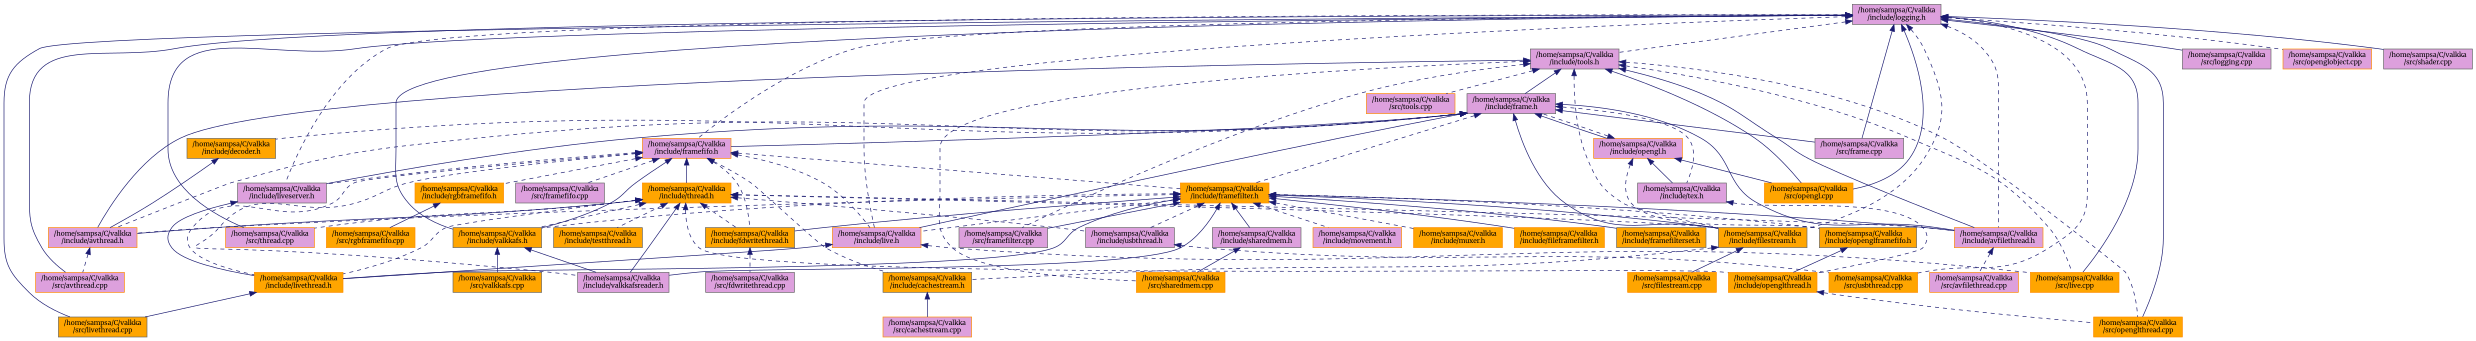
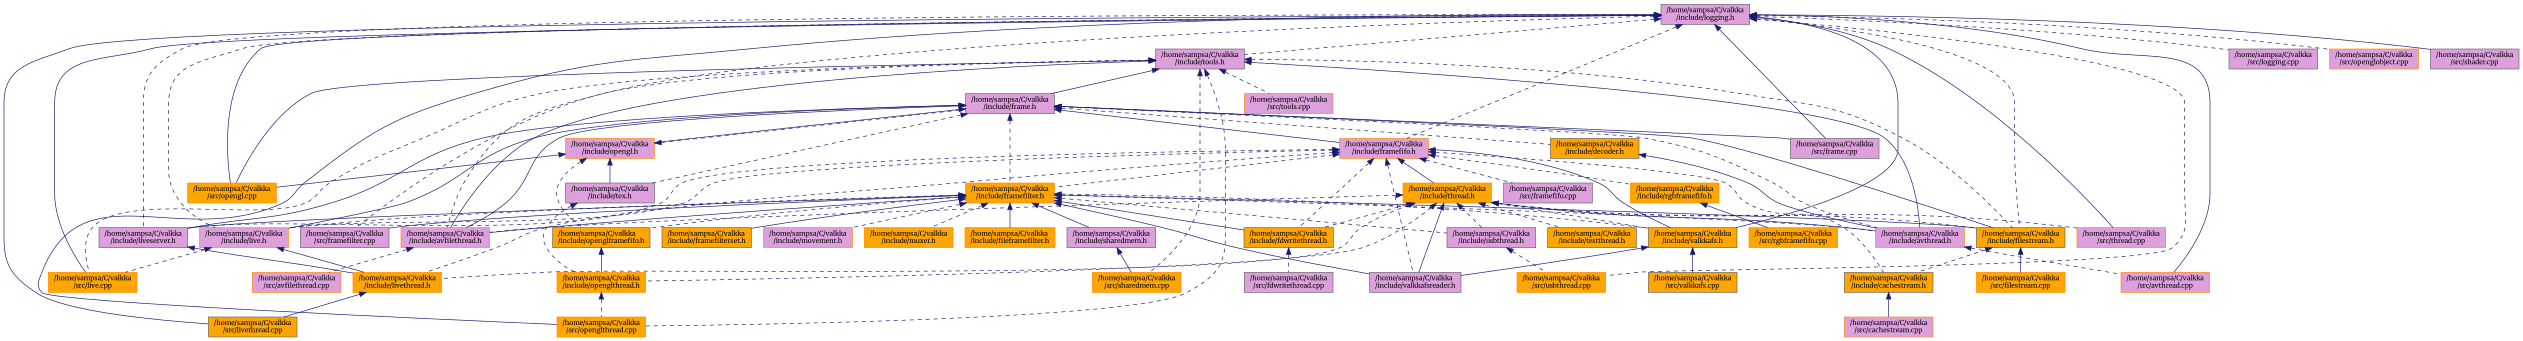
(2089, 37) -> (2005, 29)
(680, 269) -> (573, 209)
